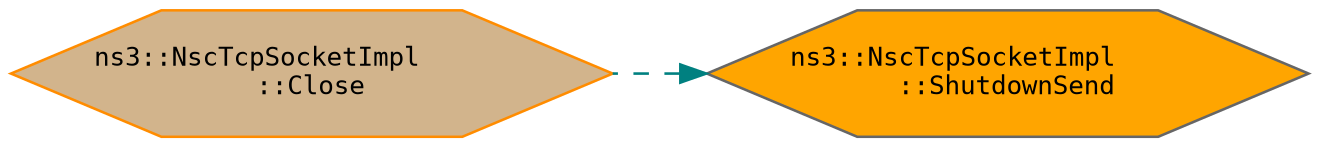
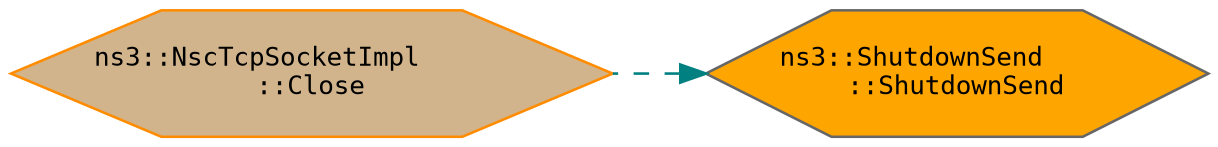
(1008, 74) -> (957, 74)
